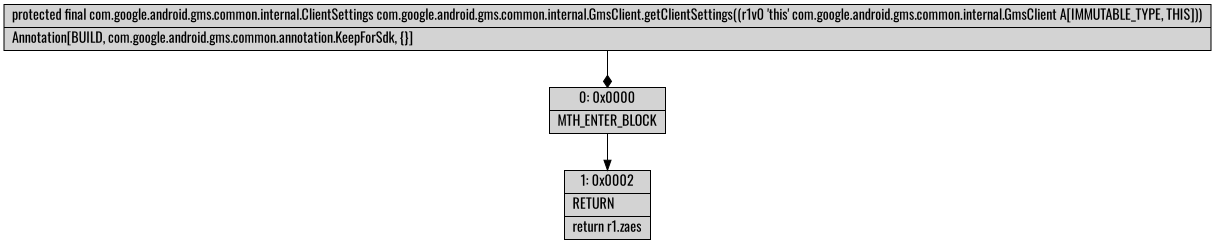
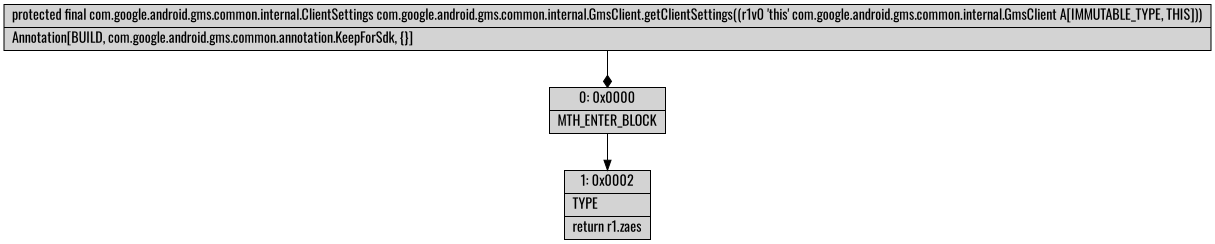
(594, 204) -> (586, 204)
